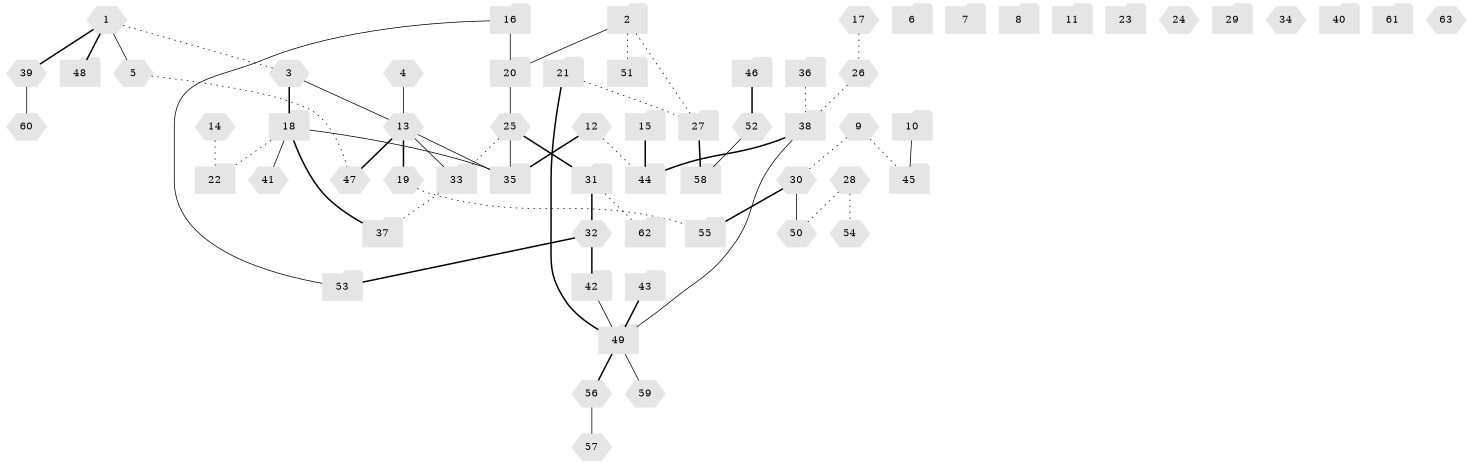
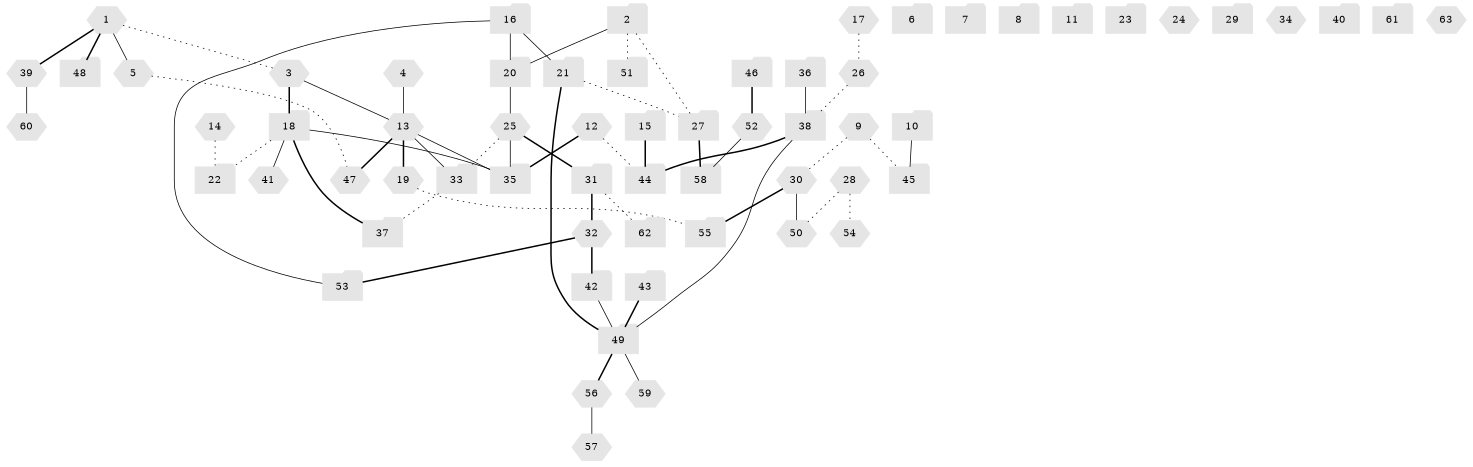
none -> (537, 47)
(805, 100) -> (805, 100)
